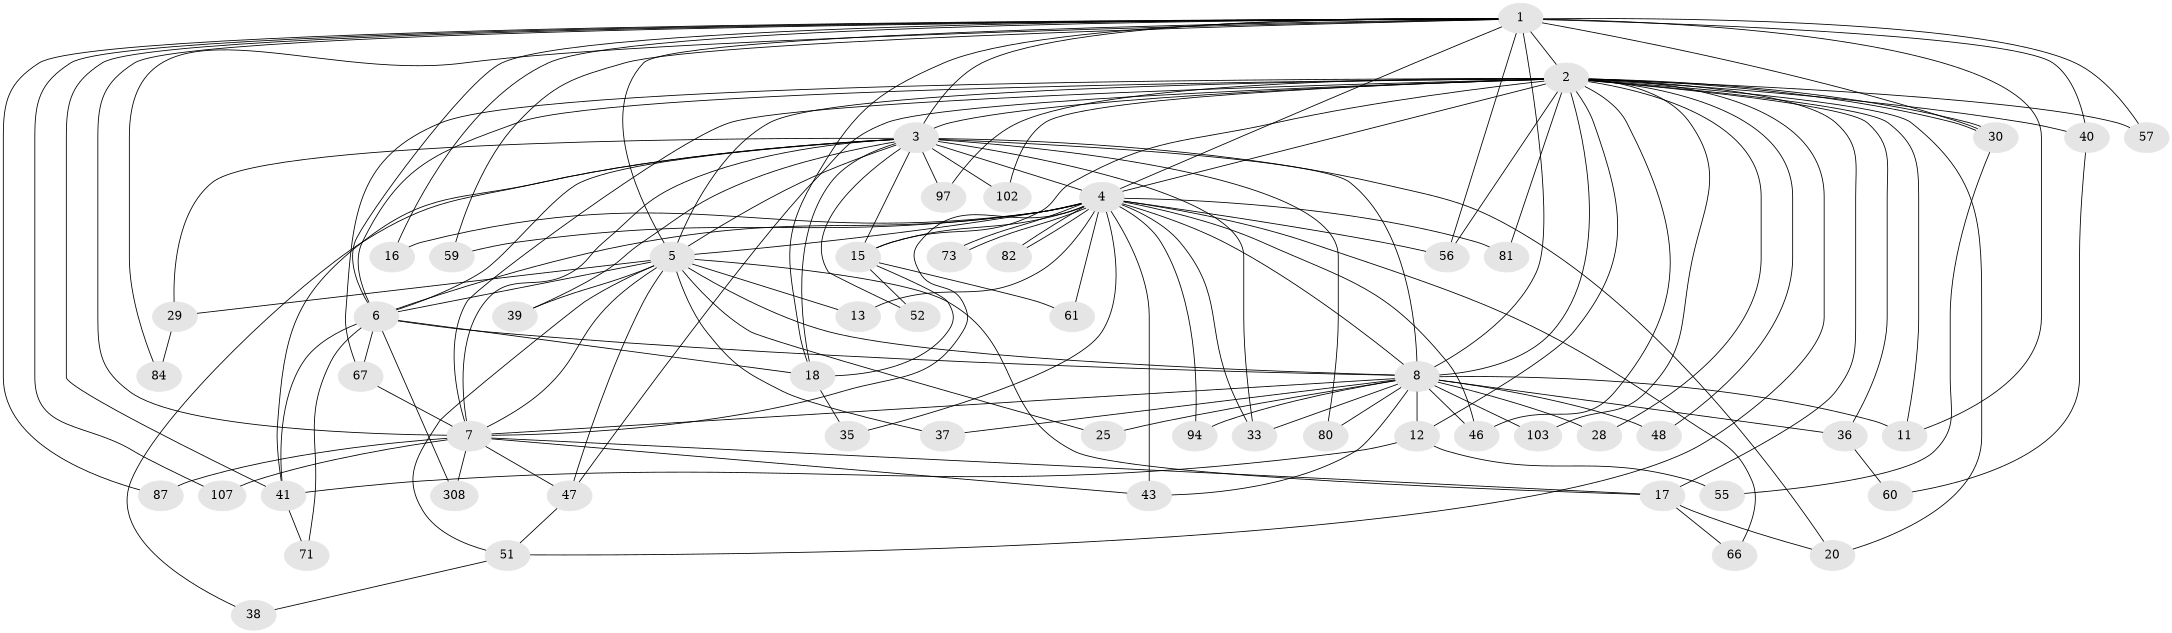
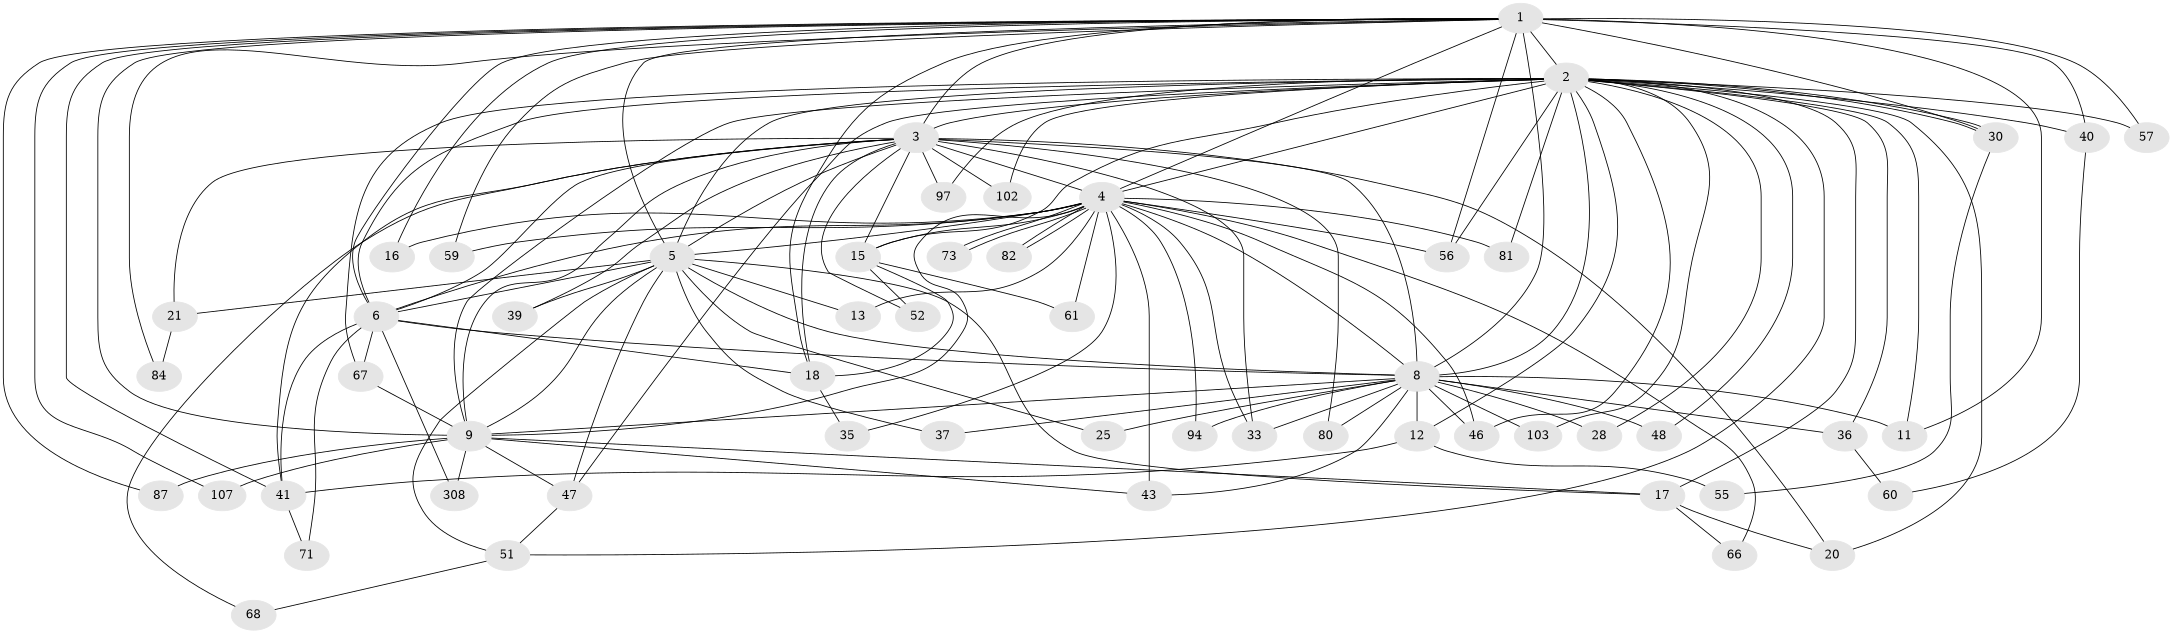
(175, 317) -> (175, 317)
(469, 436) -> (469, 436)
(254, 615) -> (254, 615)
